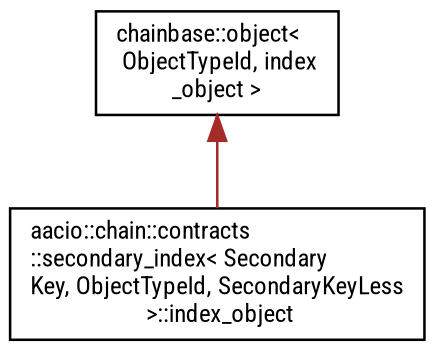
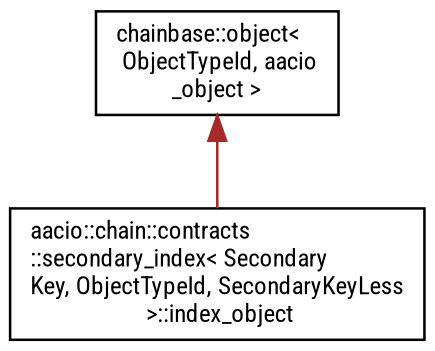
(217, 63) -> (217, 63)
